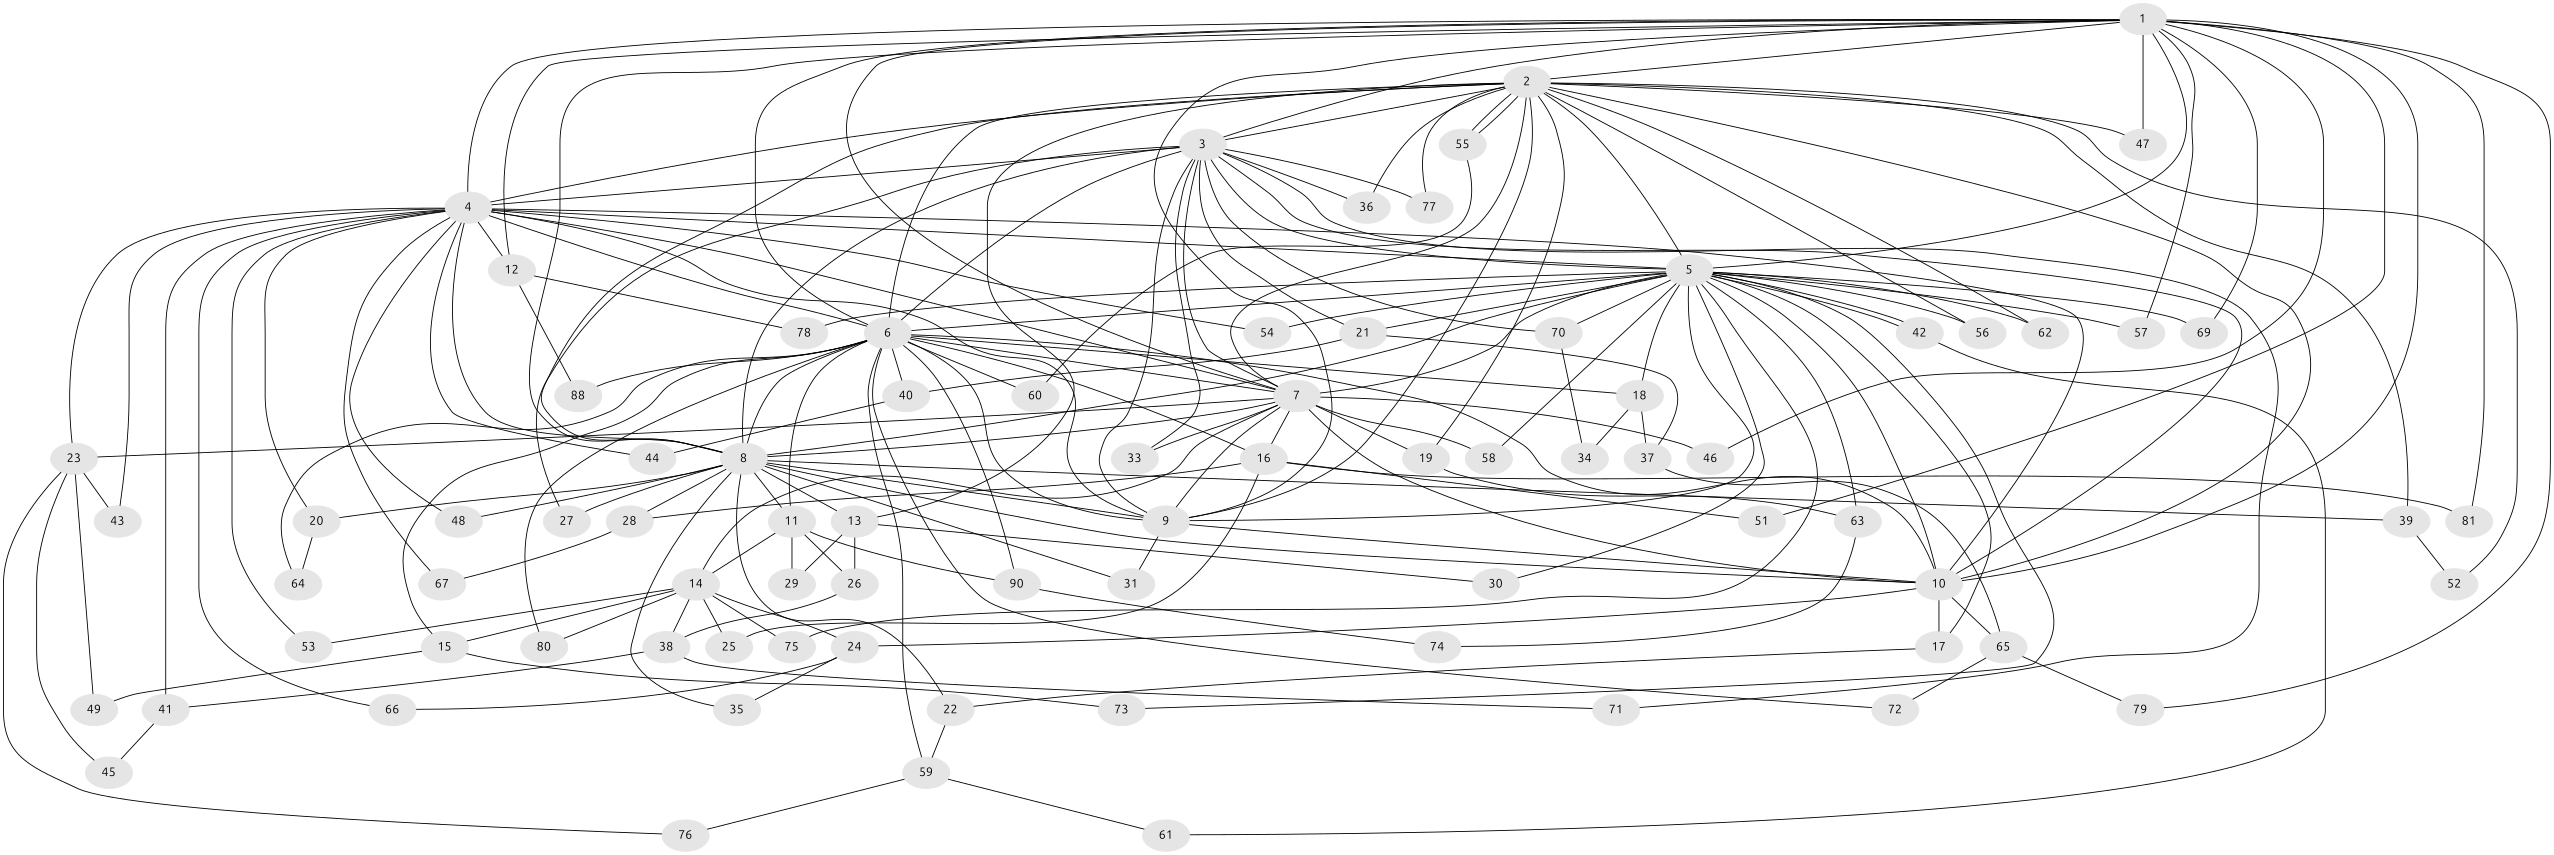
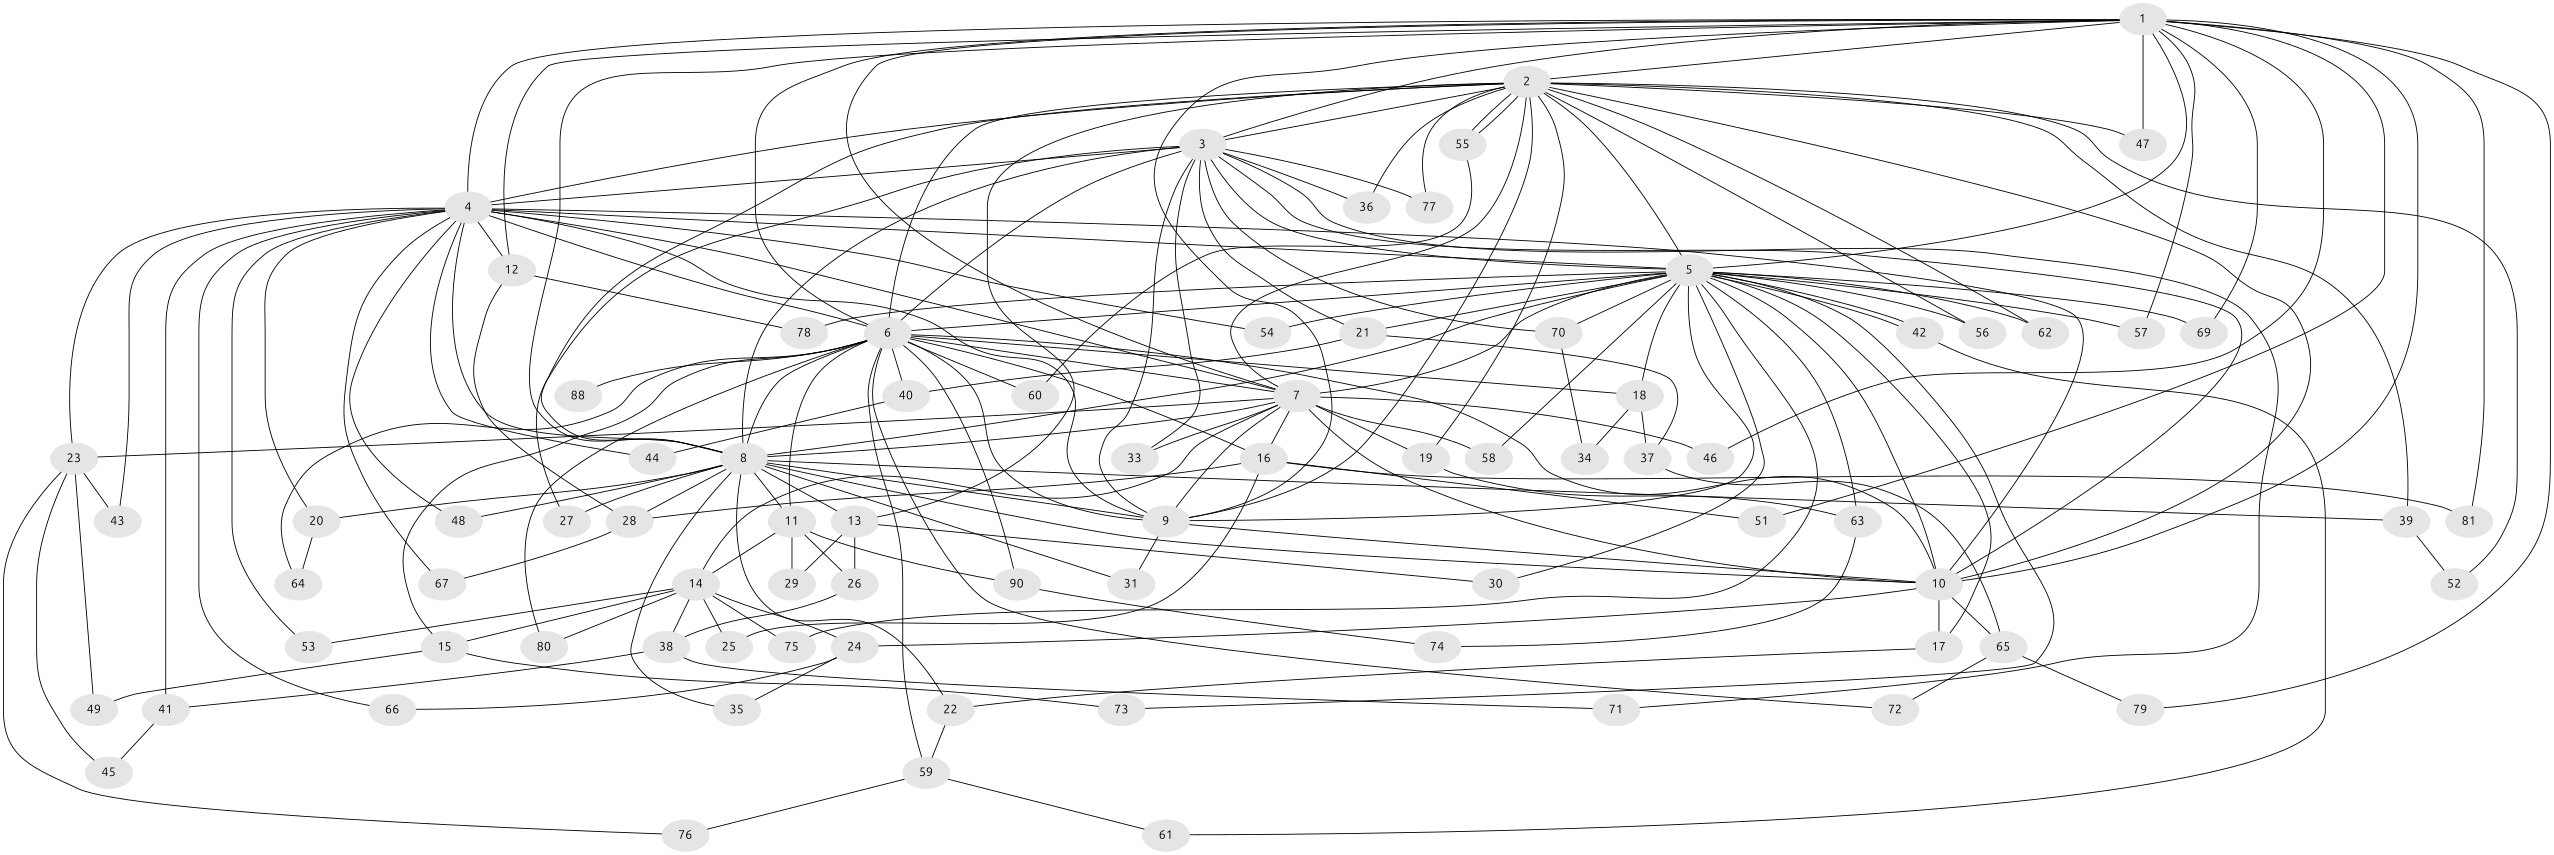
(1187, 296) -> none
(545, 333) -> (477, 390)
